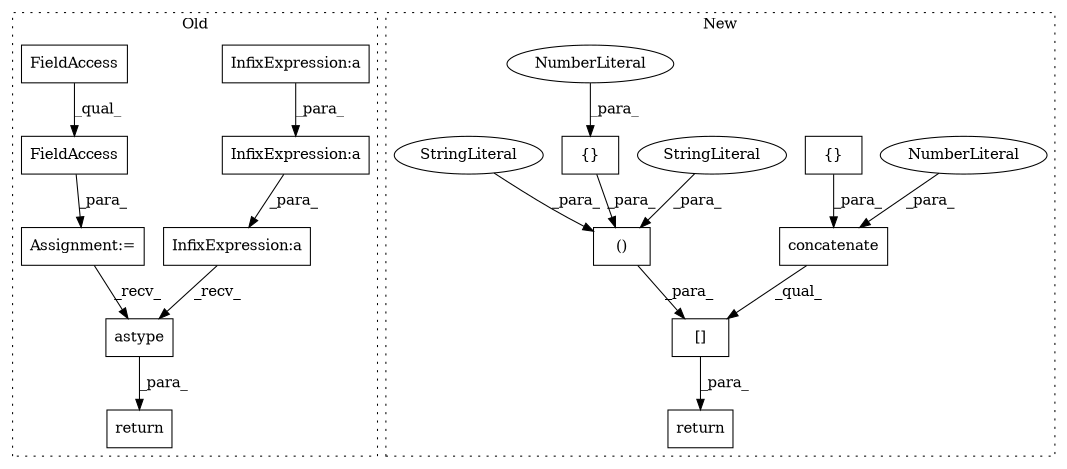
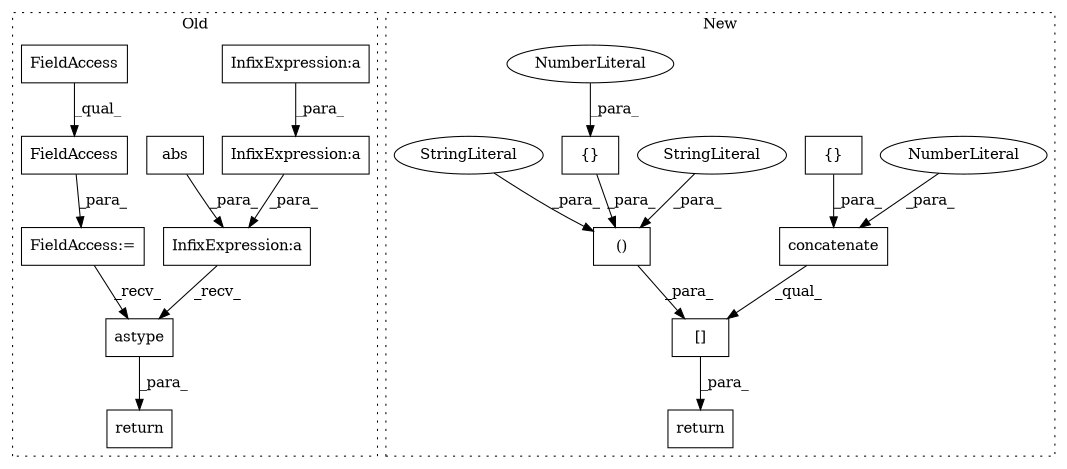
none -> (175, 155)
(83, 246) -> (83, 246)
